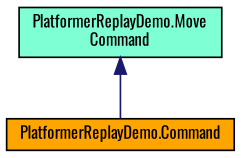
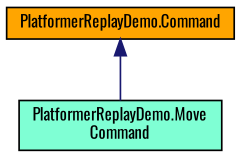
(120, 96) -> (120, 78)
